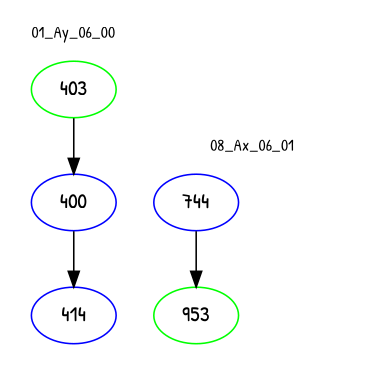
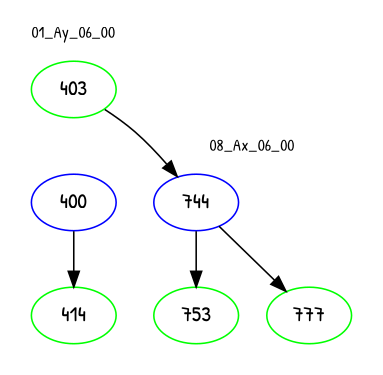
(74, 138) -> (151, 147)
(253, 147) -> (253, 147)
(74, 315) -> (74, 315)
(196, 315) -> (196, 315)
none -> (309, 315)
